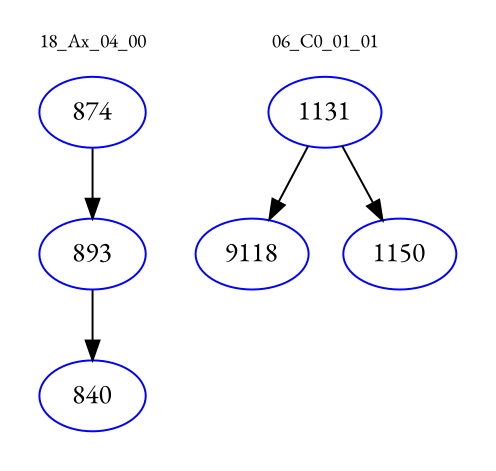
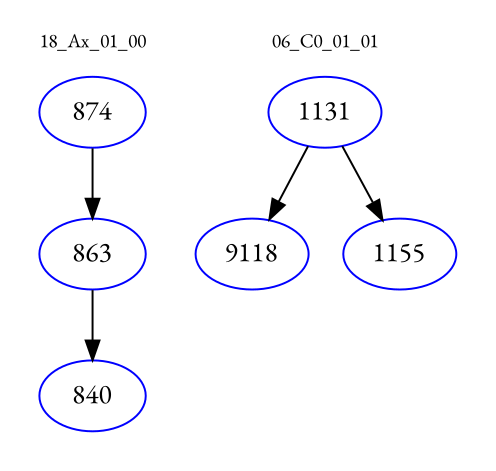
(94, 42) -> (94, 42)
(93, 254) -> (93, 254)
(400, 254) -> (400, 254)
